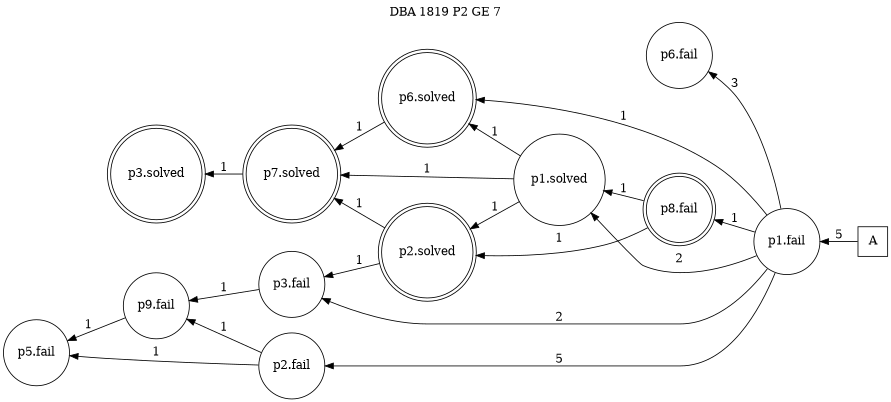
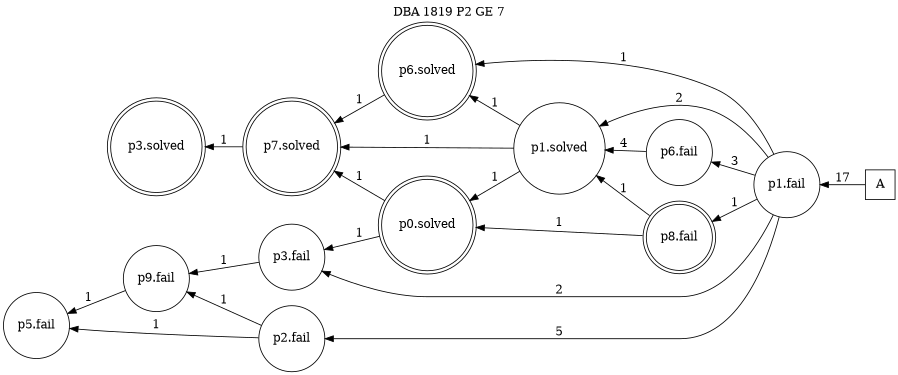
none -> (630, 151)
(839, 235) -> (843, 179)
(427, 252) -> (427, 225)
